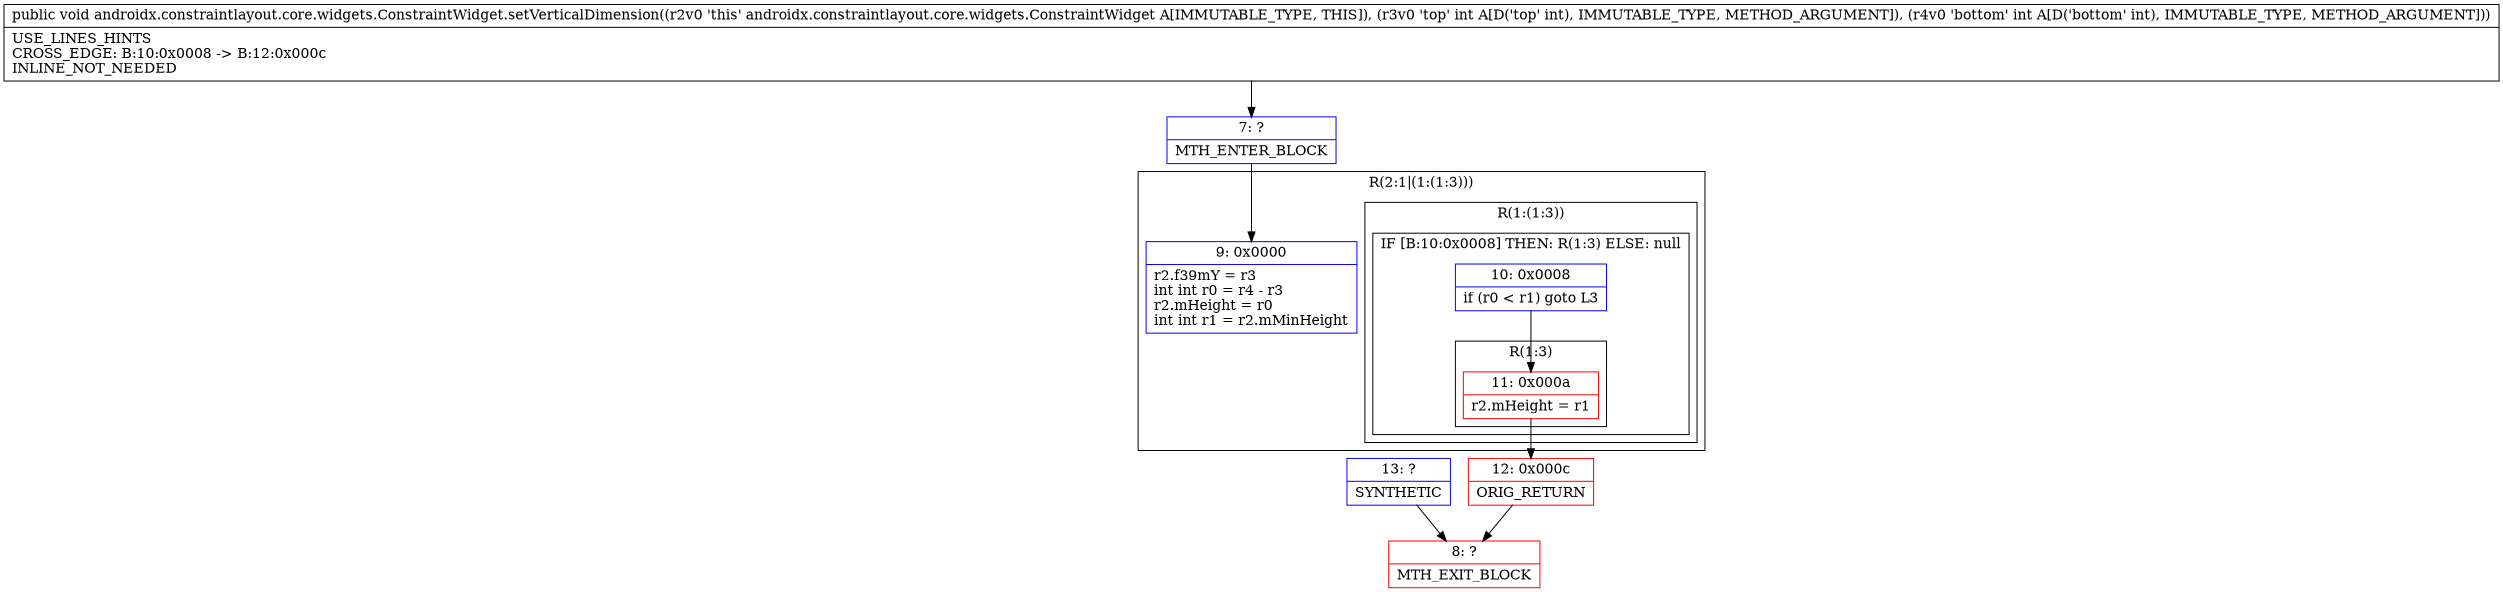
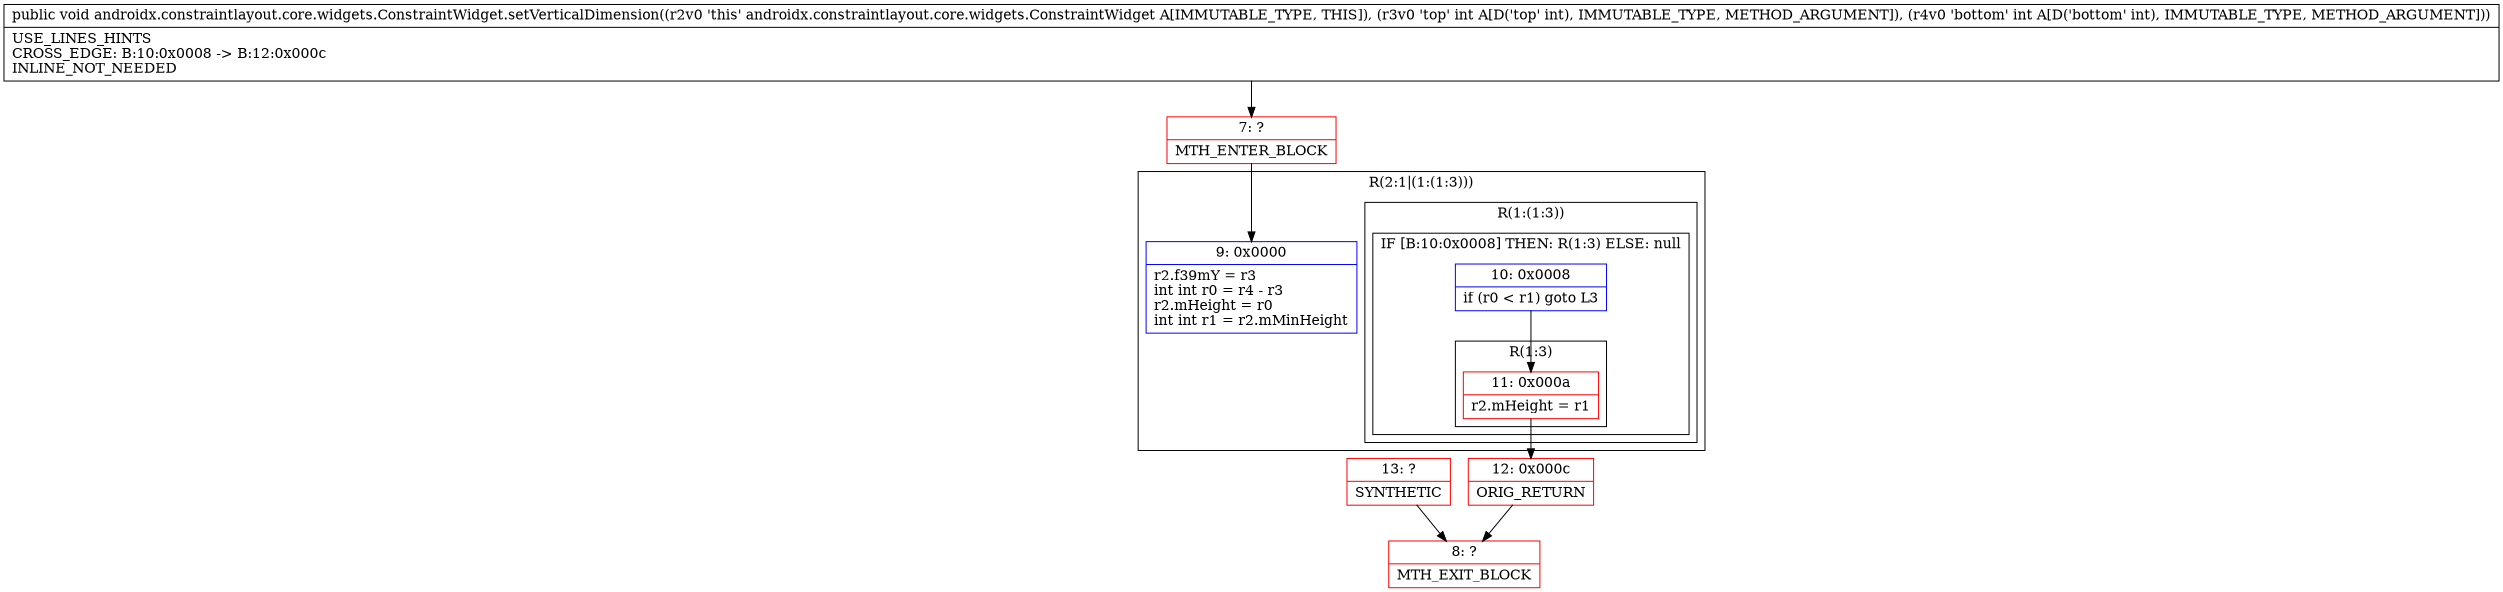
(1252, 140) -> (1252, 140)
(1399, 482) -> (1399, 482)
